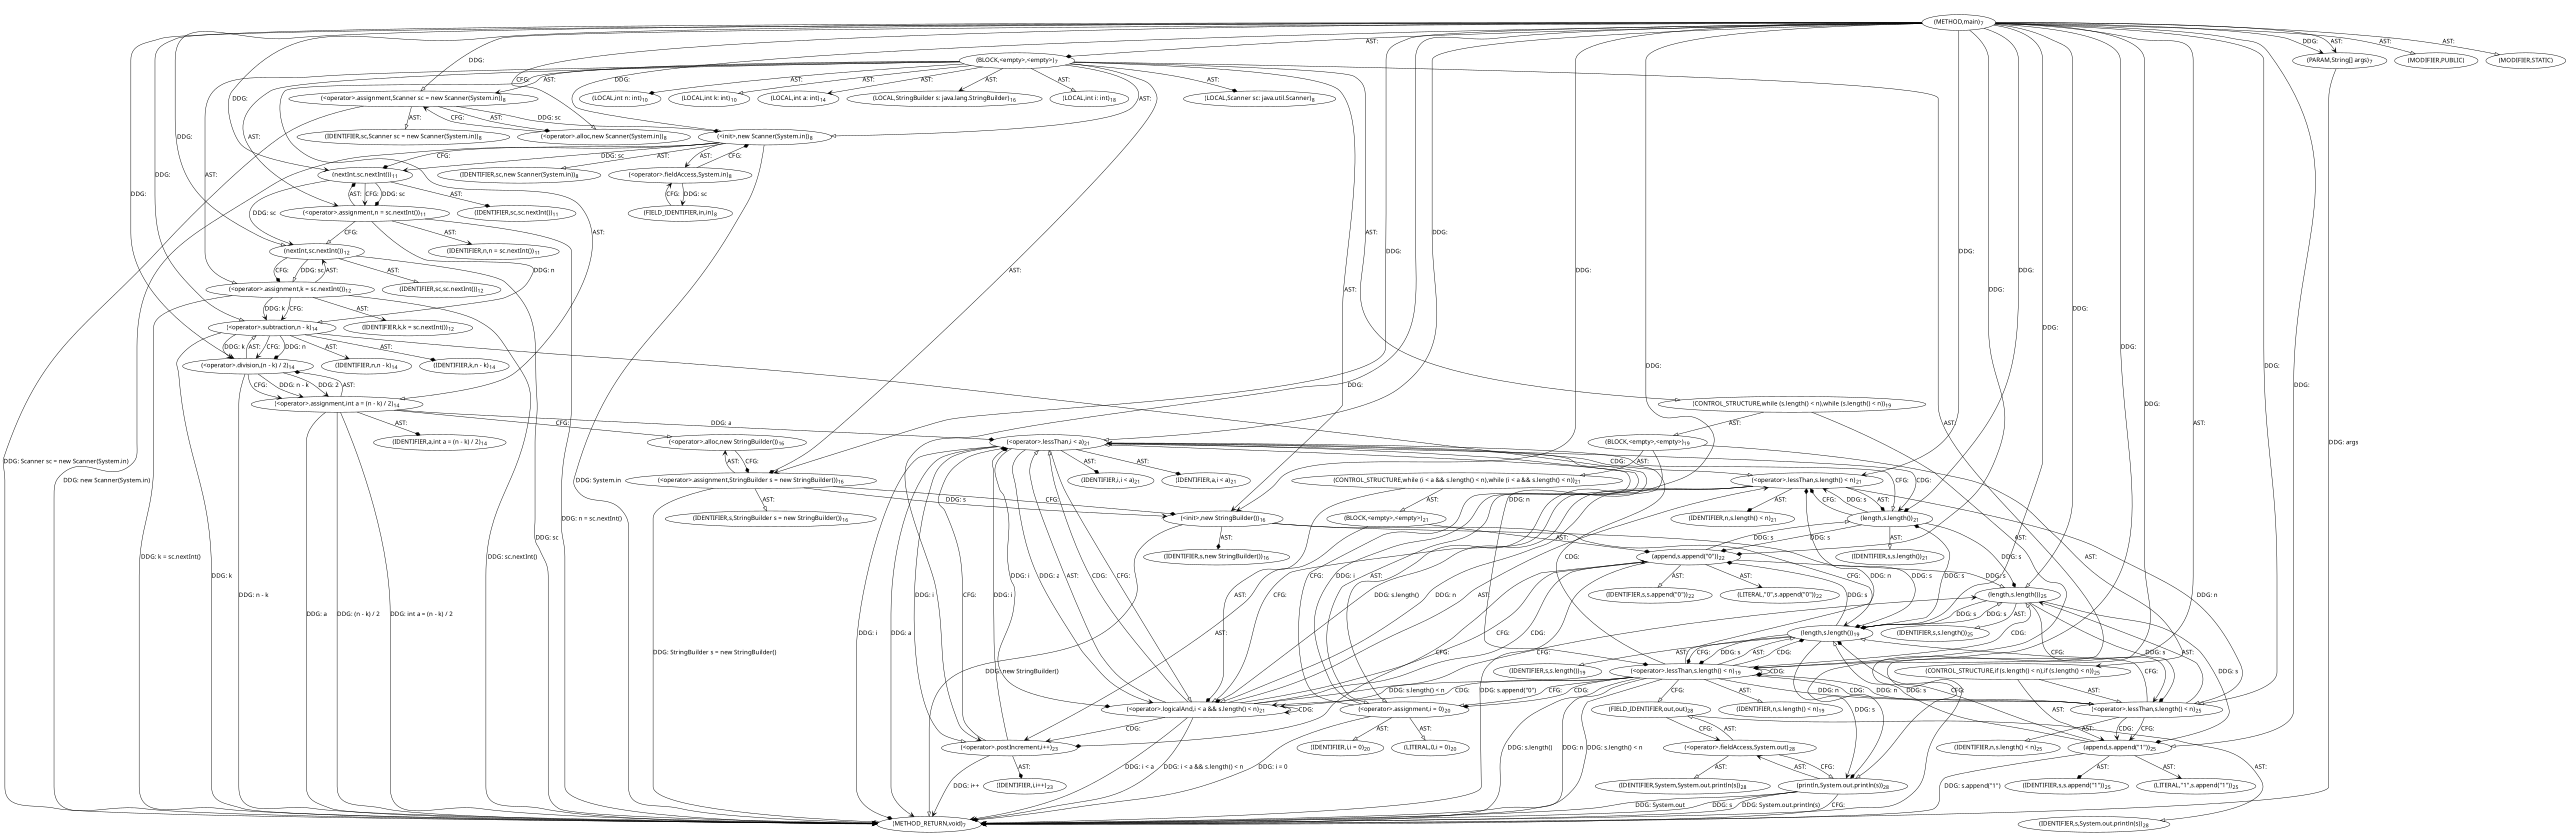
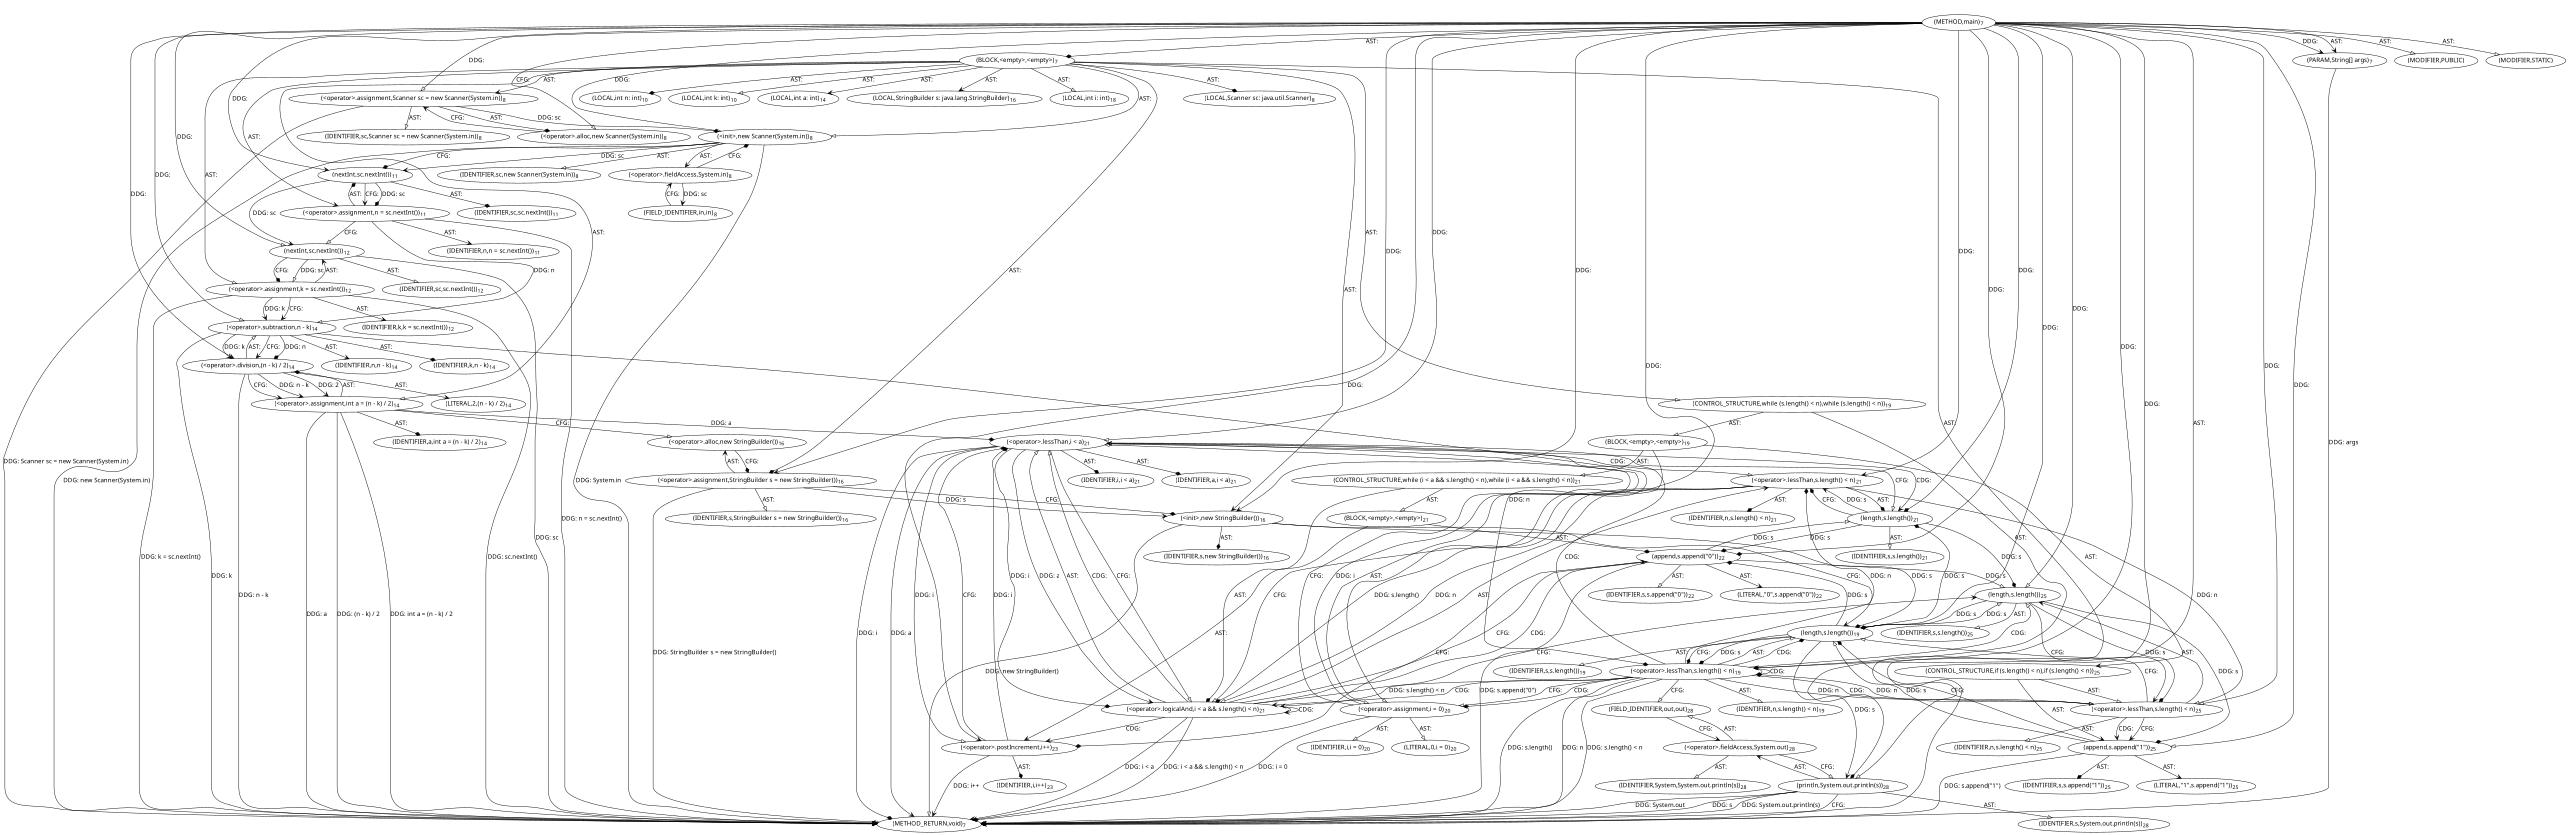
none -> (478, 404)
(2023, 723) -> (1965, 805)
